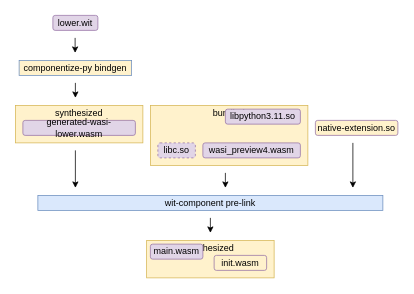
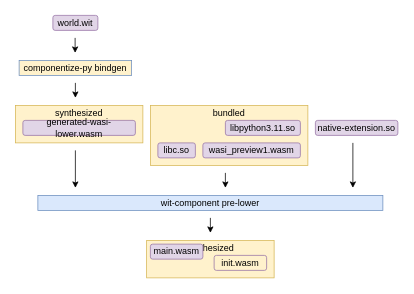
(75, 23) -> (75, 23)
(263, 117) -> (263, 128)
(357, 128) -> (357, 128)
(177, 150) -> (177, 150)
(252, 150) -> (252, 150)
(210, 203) -> (210, 203)
